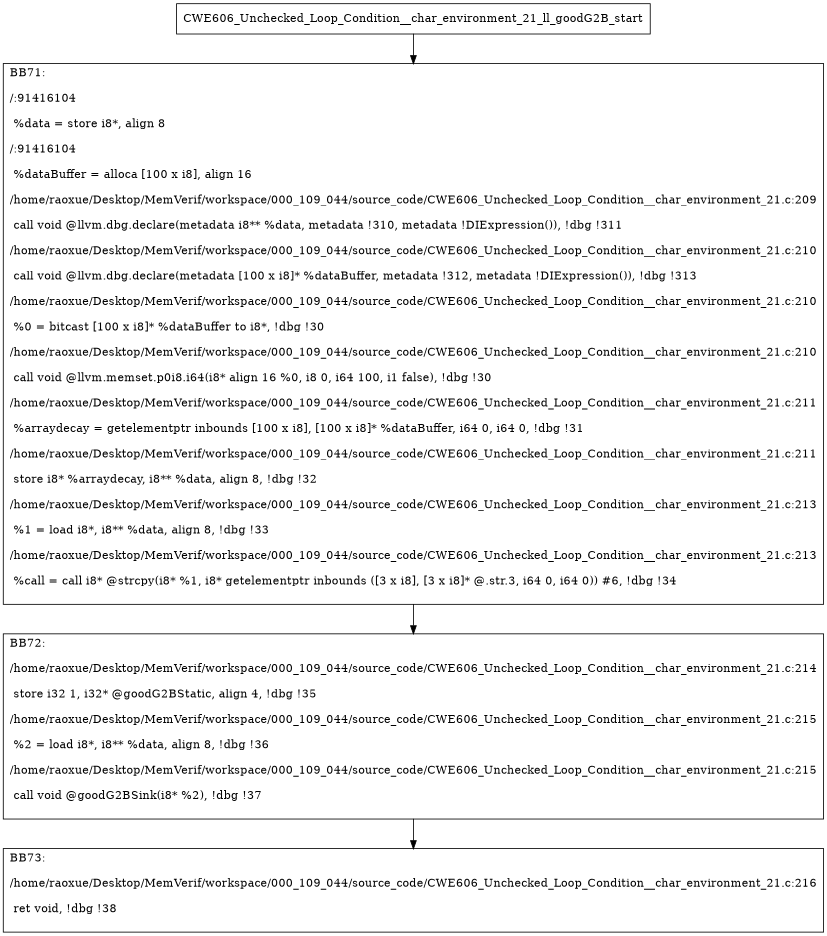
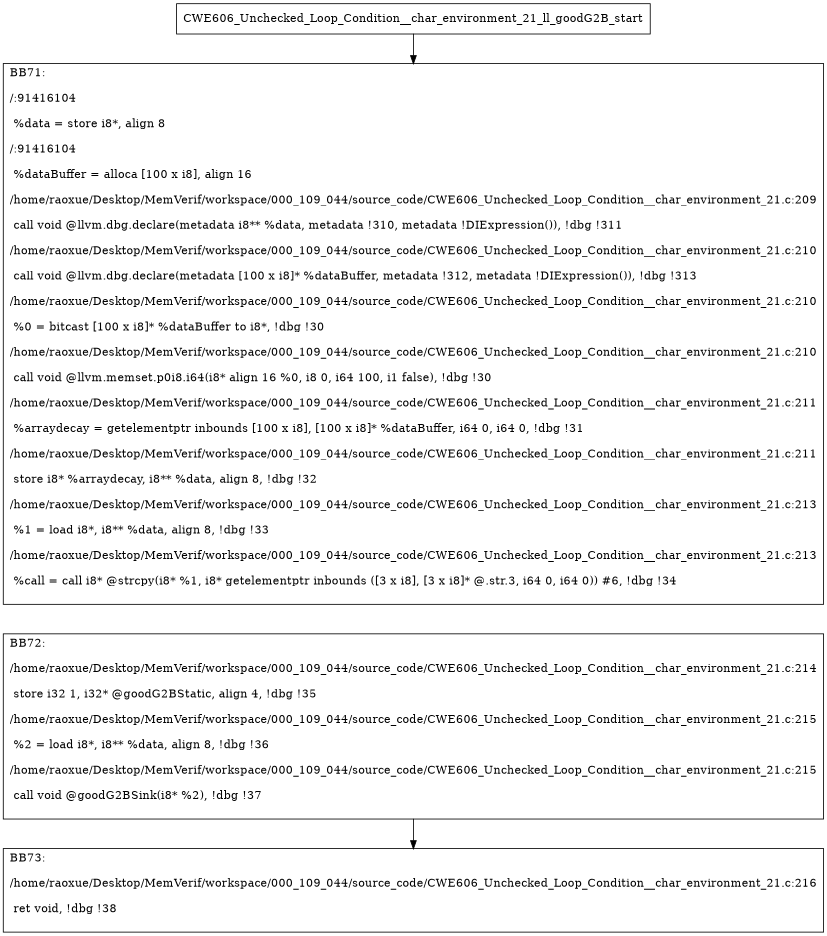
(413, 615) -> none
